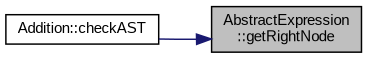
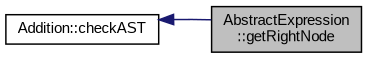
(178, 39) -> (193, 19)
